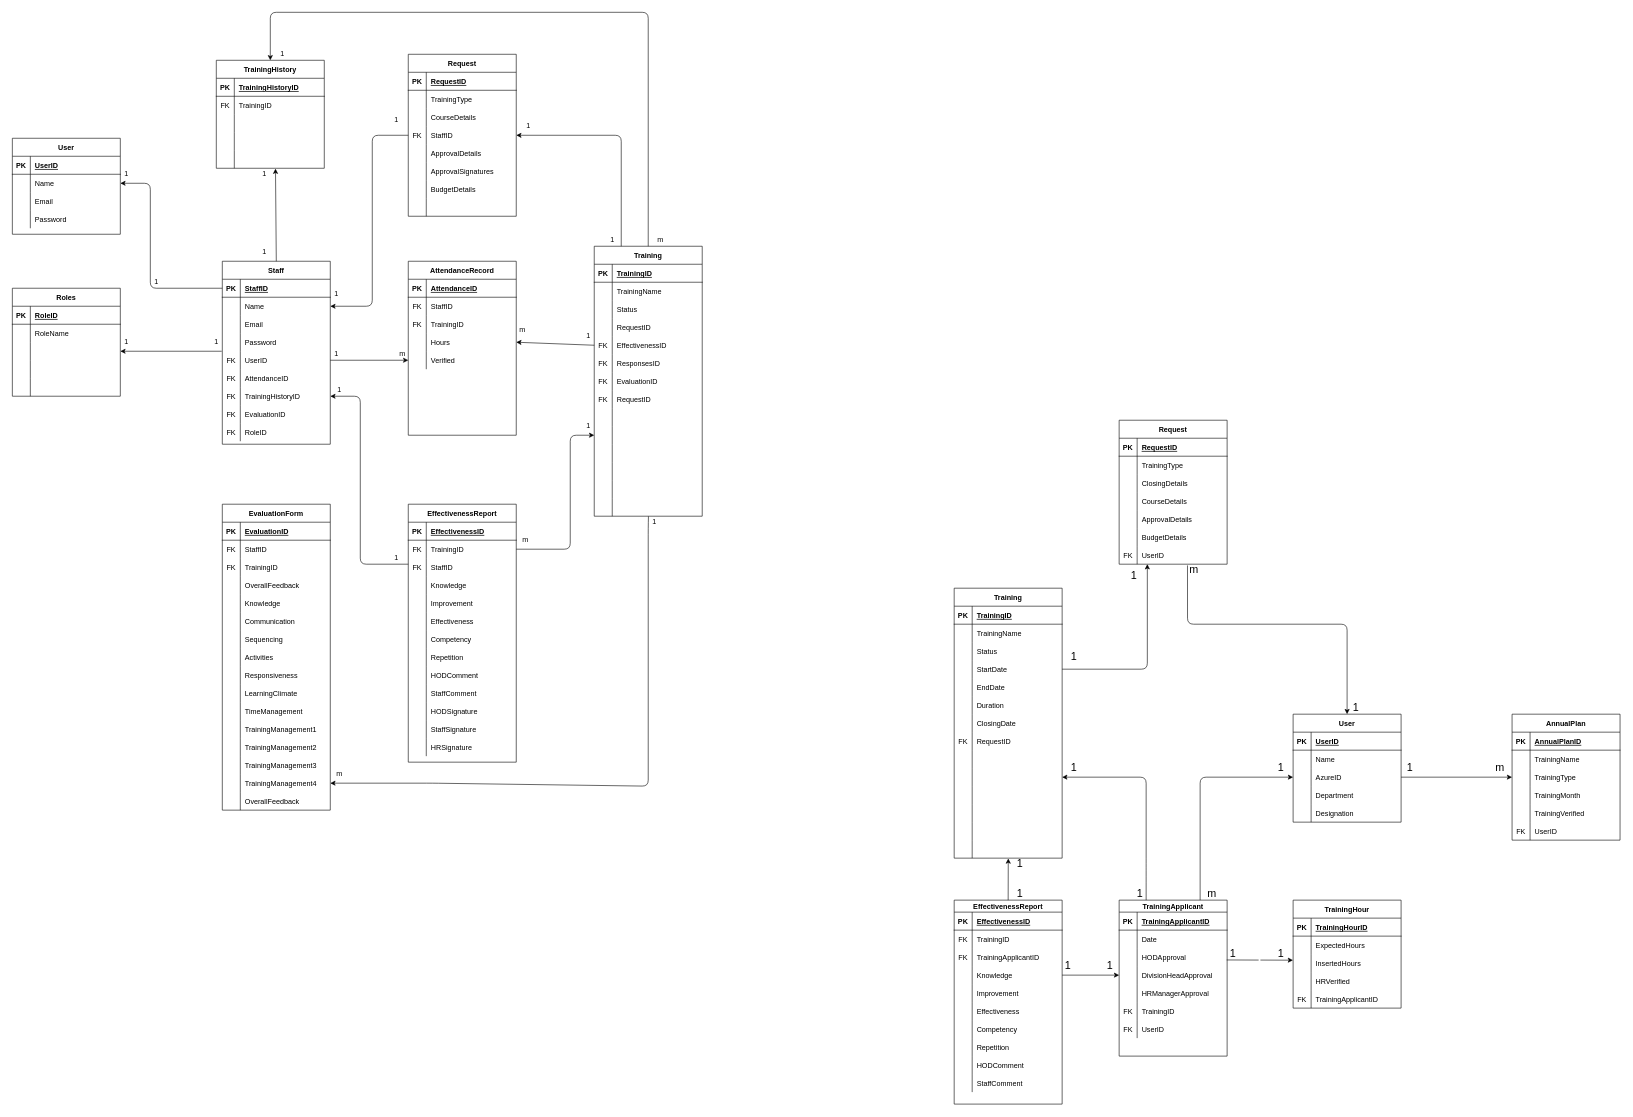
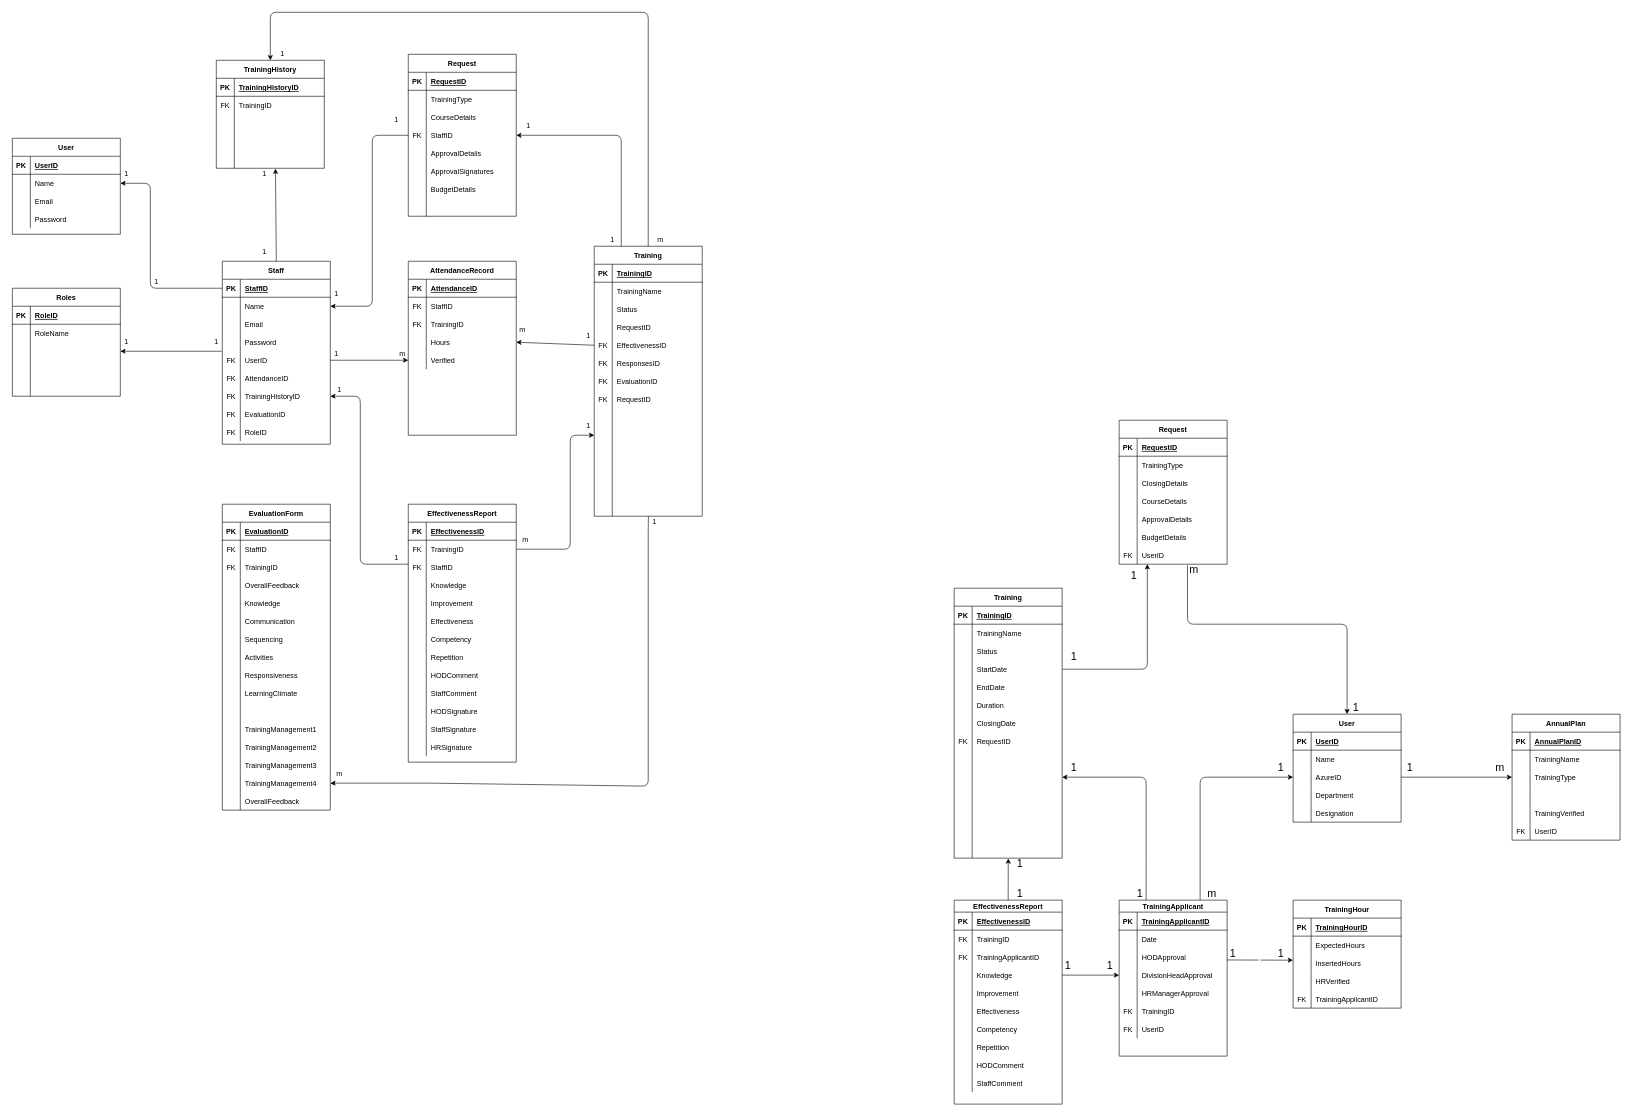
(285, 711) -> none
(1575, 795) -> none
